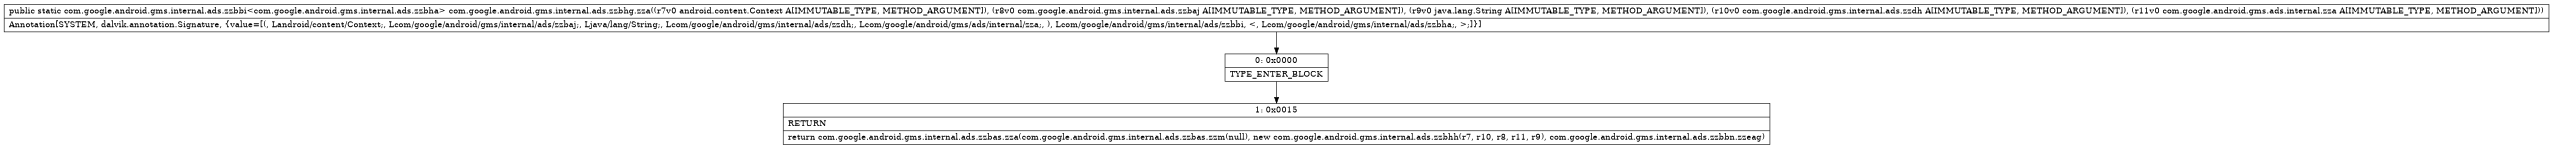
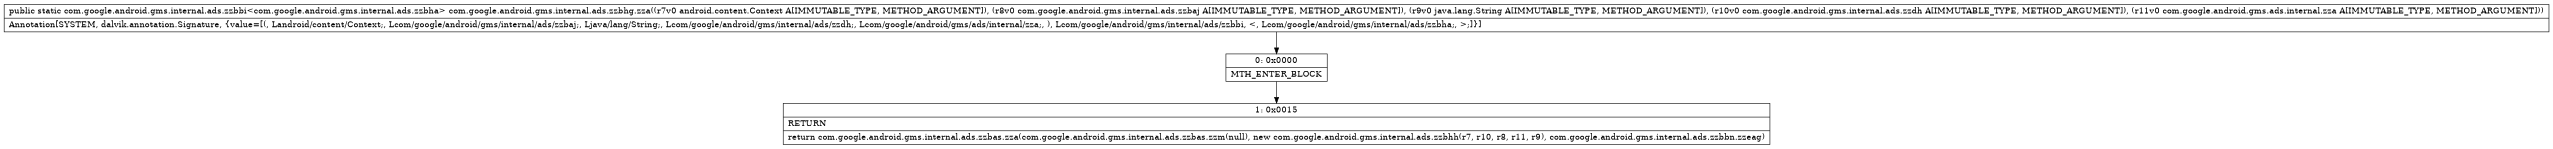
(1277, 74) -> (1277, 74)
